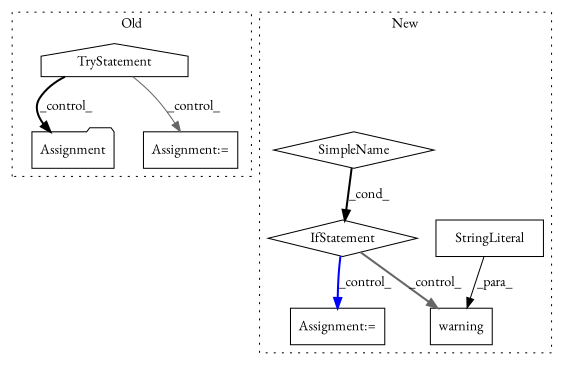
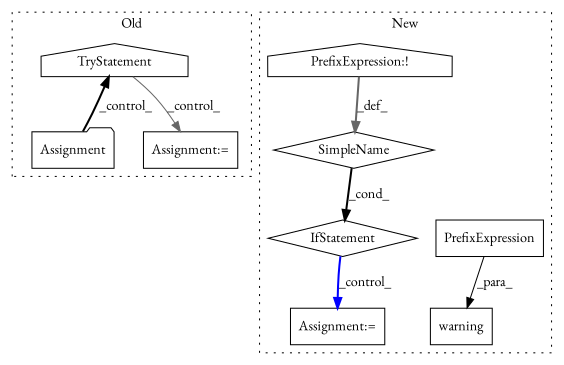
none -> (360, 62)
(41, 96) -> (94, 109)
(490, 238) -> (490, 238)
(395, 277) -> none
